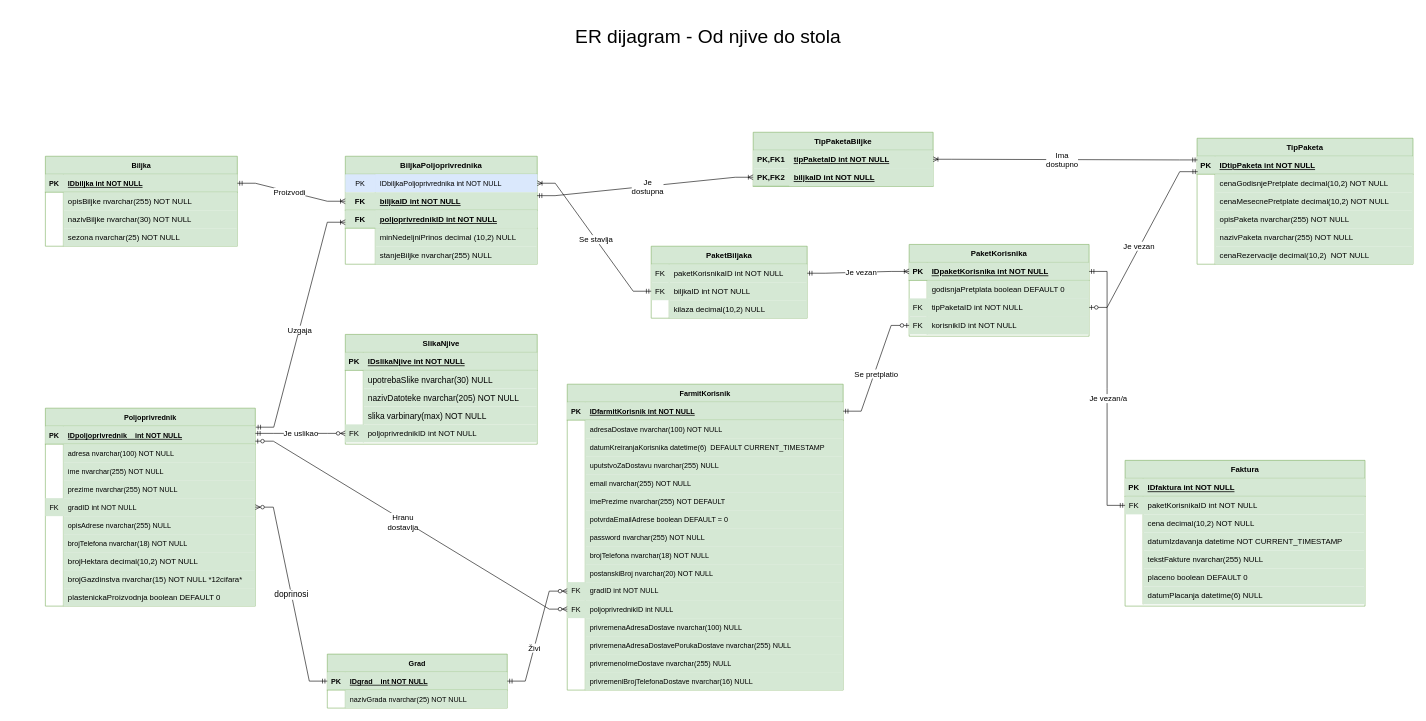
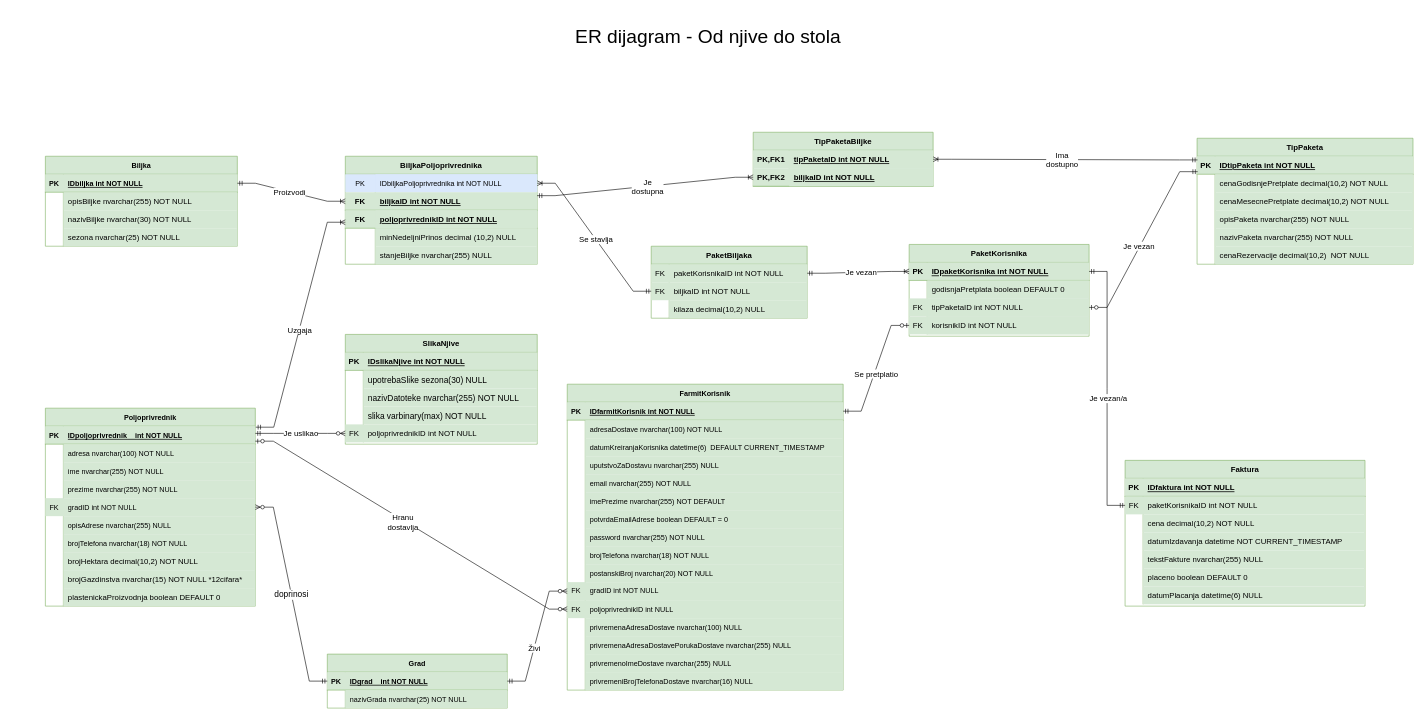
(436, 380) -> (432, 380)
(448, 398) -> (448, 398)
